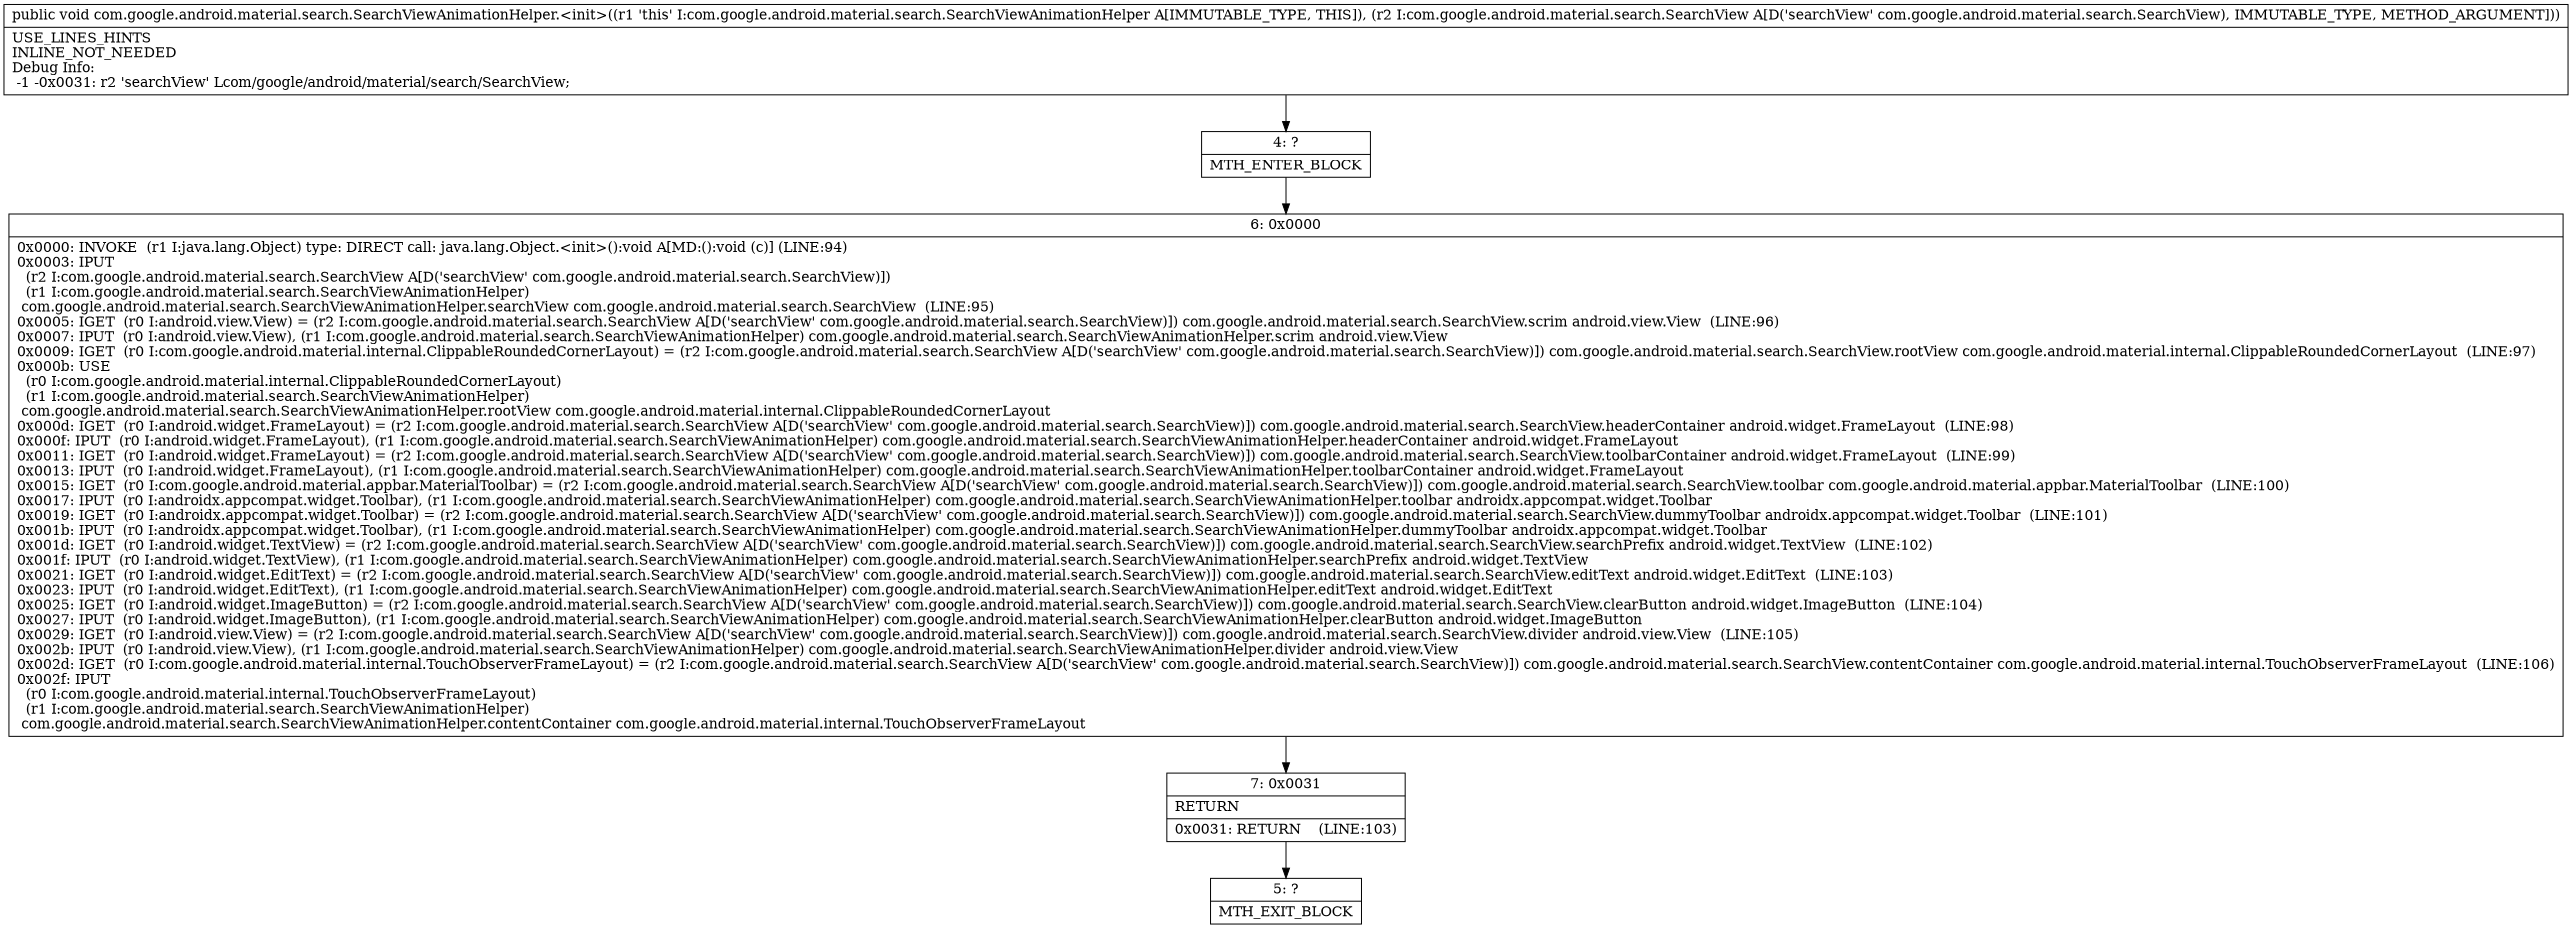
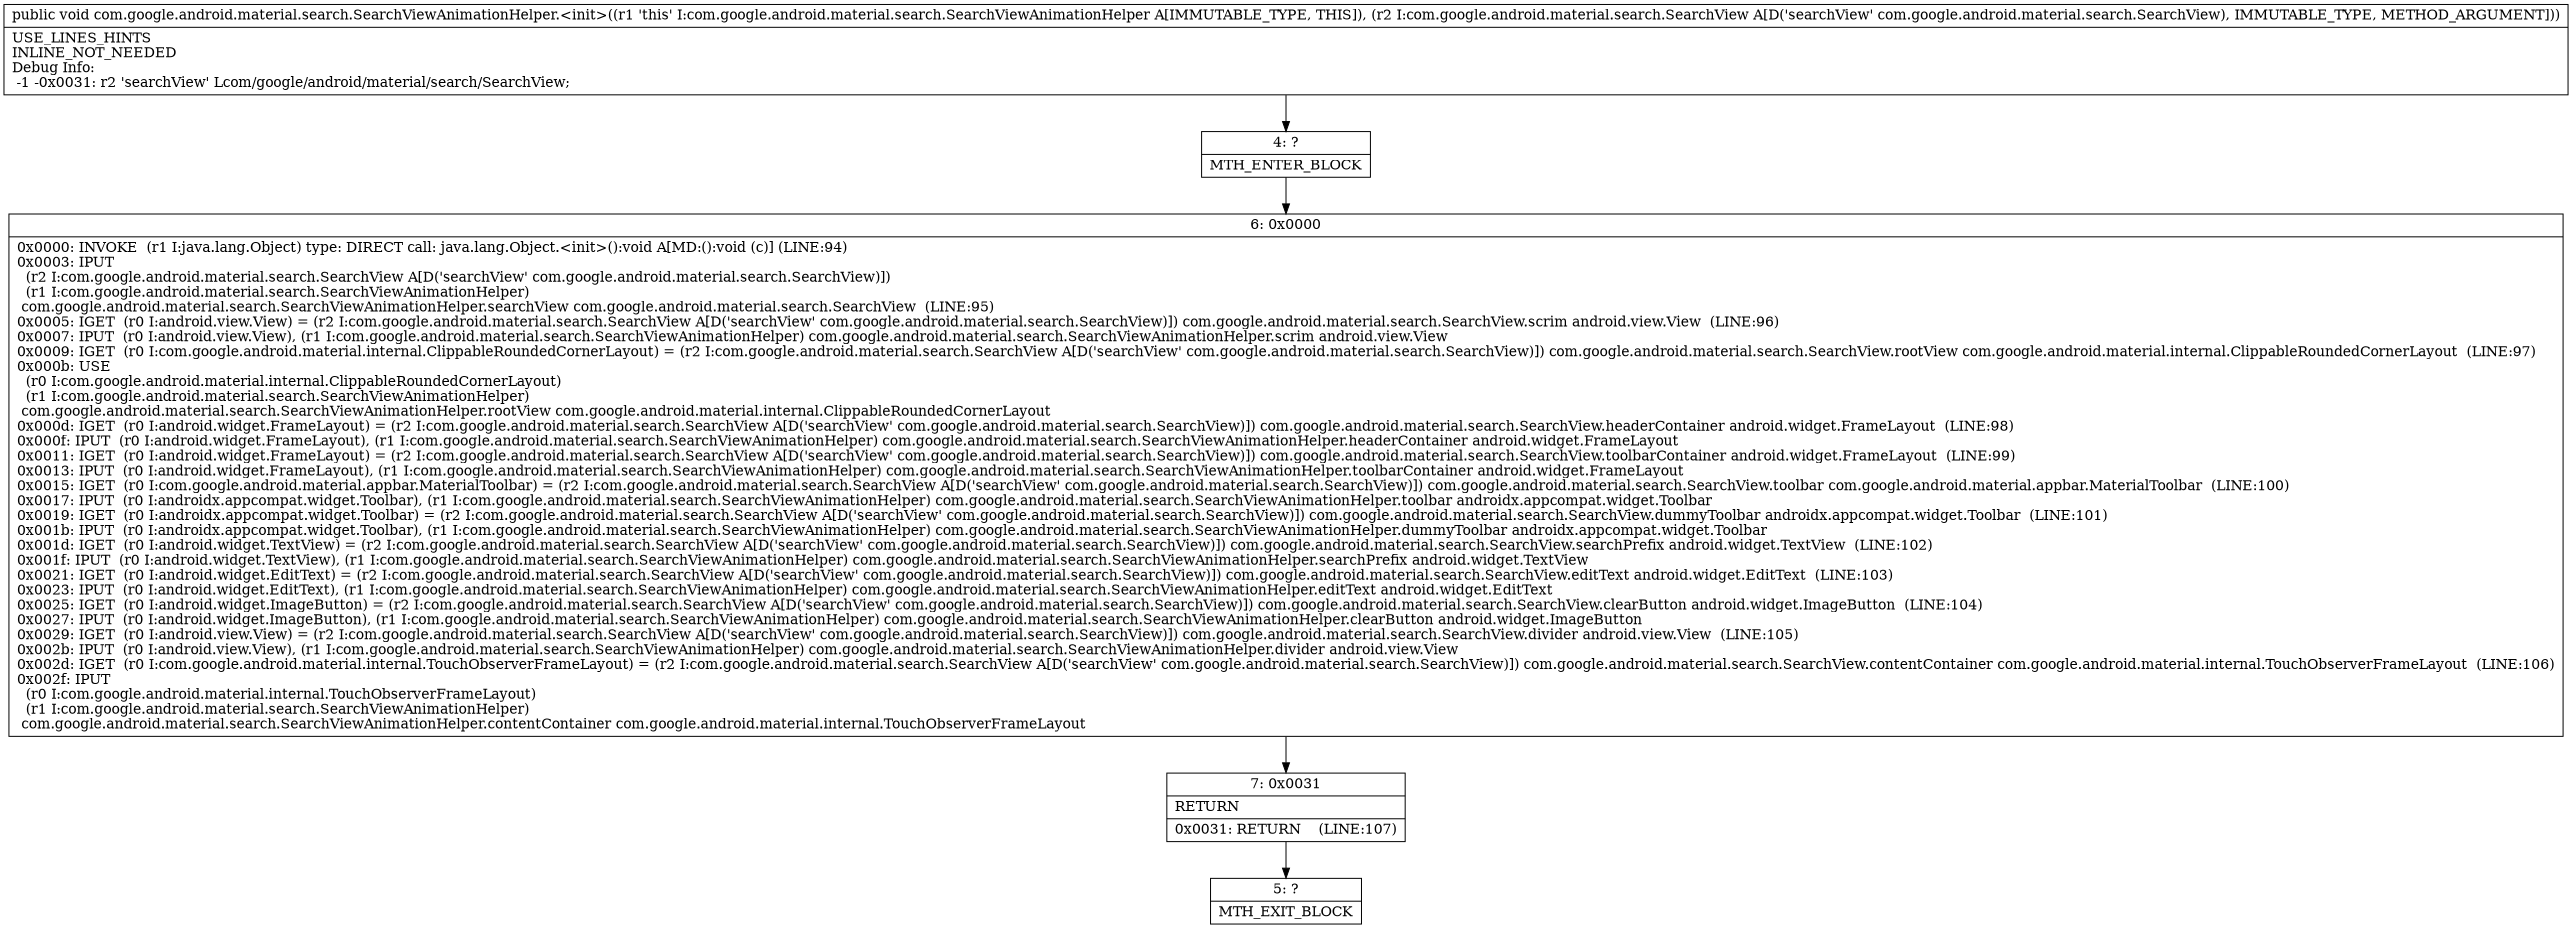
(1286, 830) -> (1286, 830)
